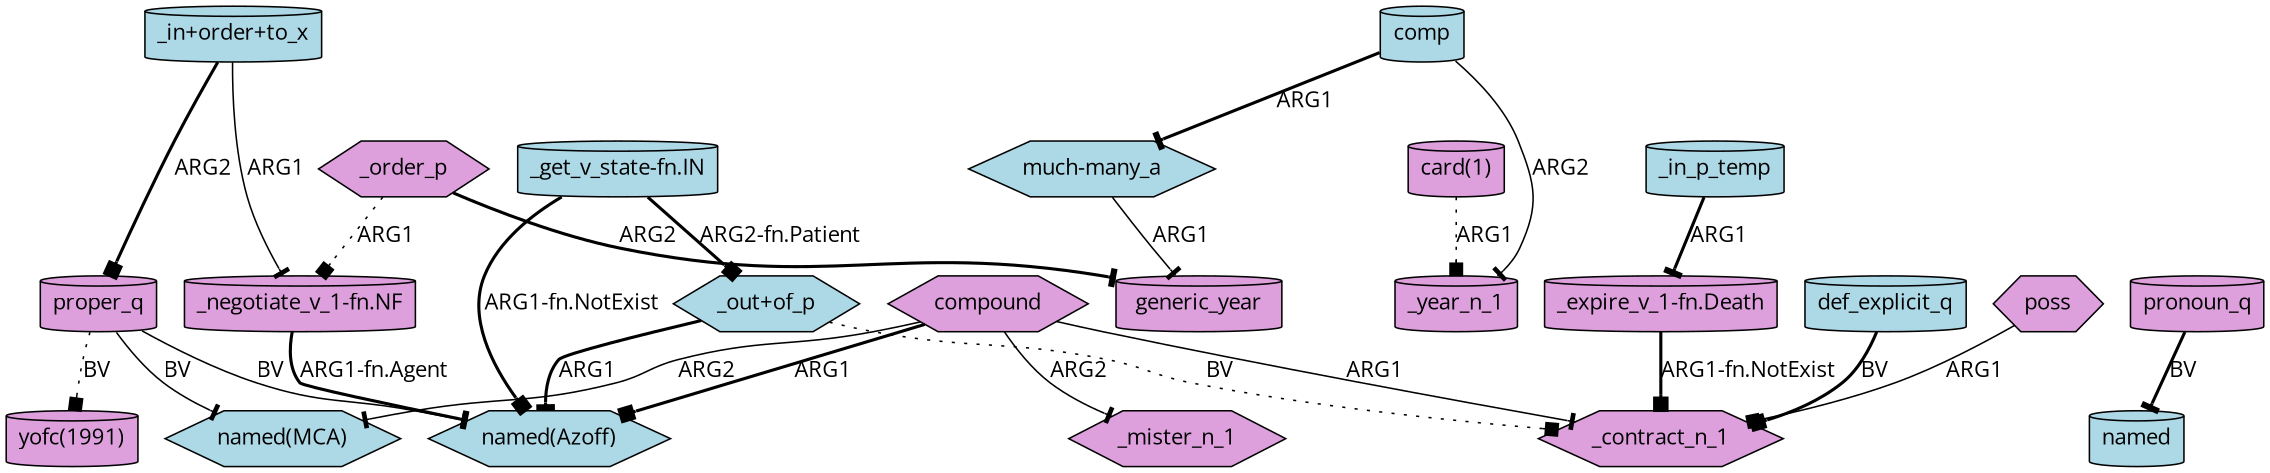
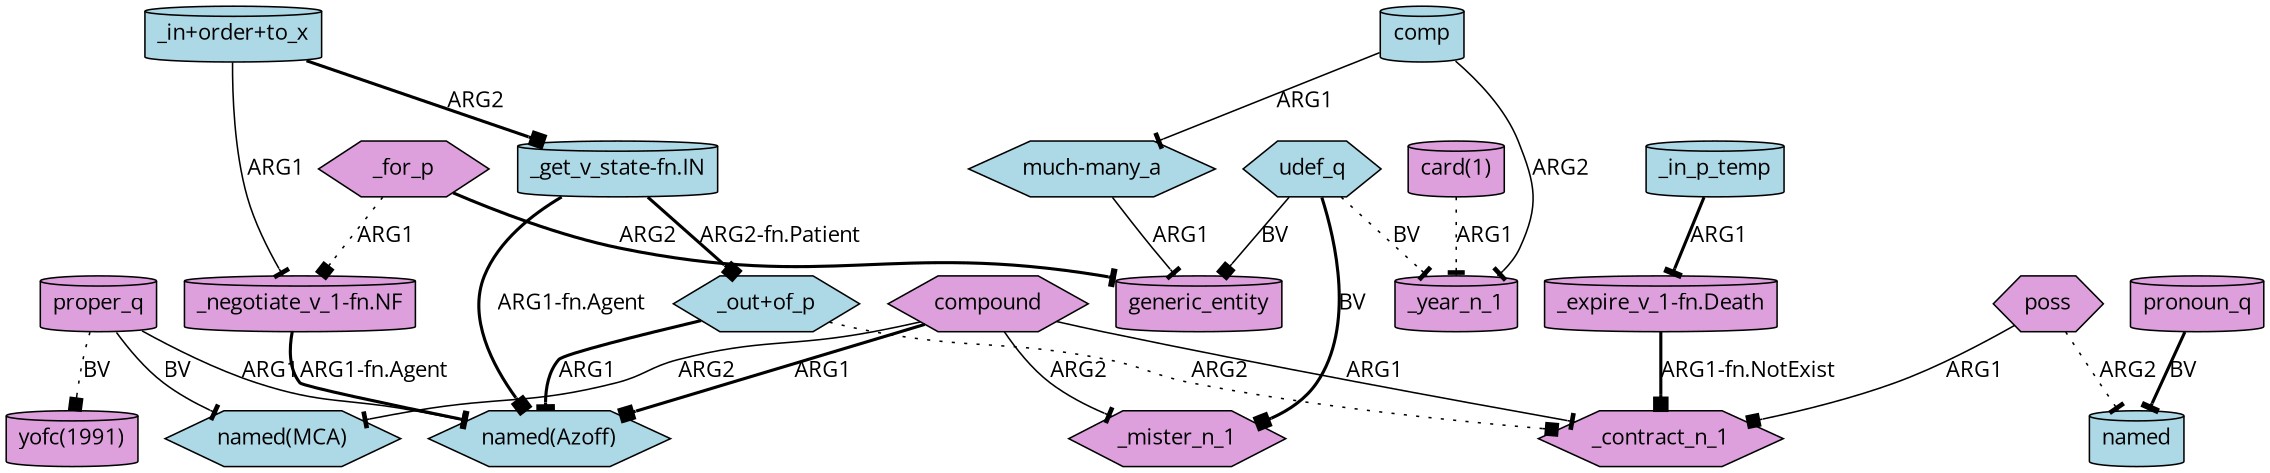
(1271, 96) -> (1271, 96)
(165, 160) -> (418, 99)
(404, 169) -> (404, 169)
none -> (1312, 169)
(1456, 232) -> (1456, 232)
(572, 304) -> (572, 304)
(1199, 304) -> (1199, 304)
(1886, 304) -> none
none -> (2090, 368)
(270, 371) -> (270, 371)
(1220, 371) -> (1220, 371)
